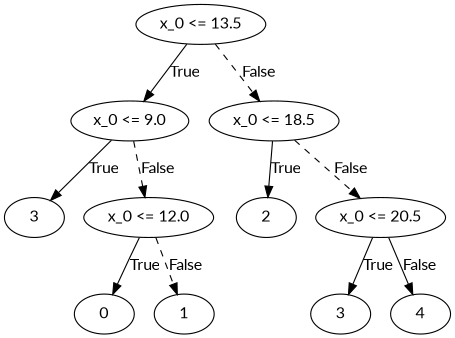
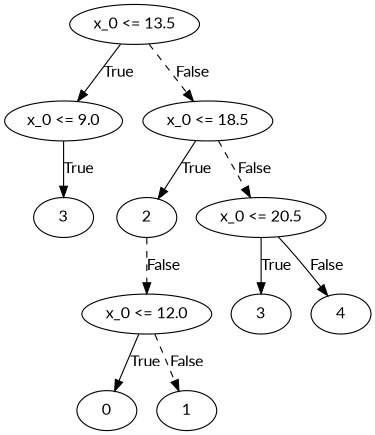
(138, 164) -> (147, 260)
